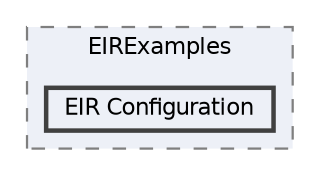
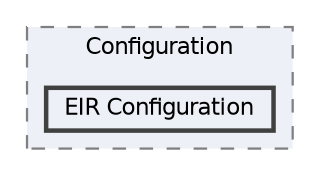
(160, 48) -> (160, 48)
